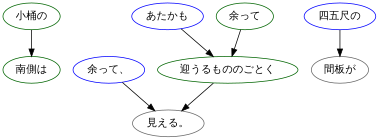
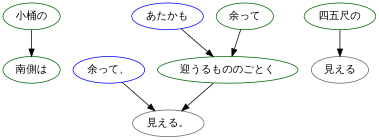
(340, 16) -> (340, 16)
(340, 70) -> (340, 70)
